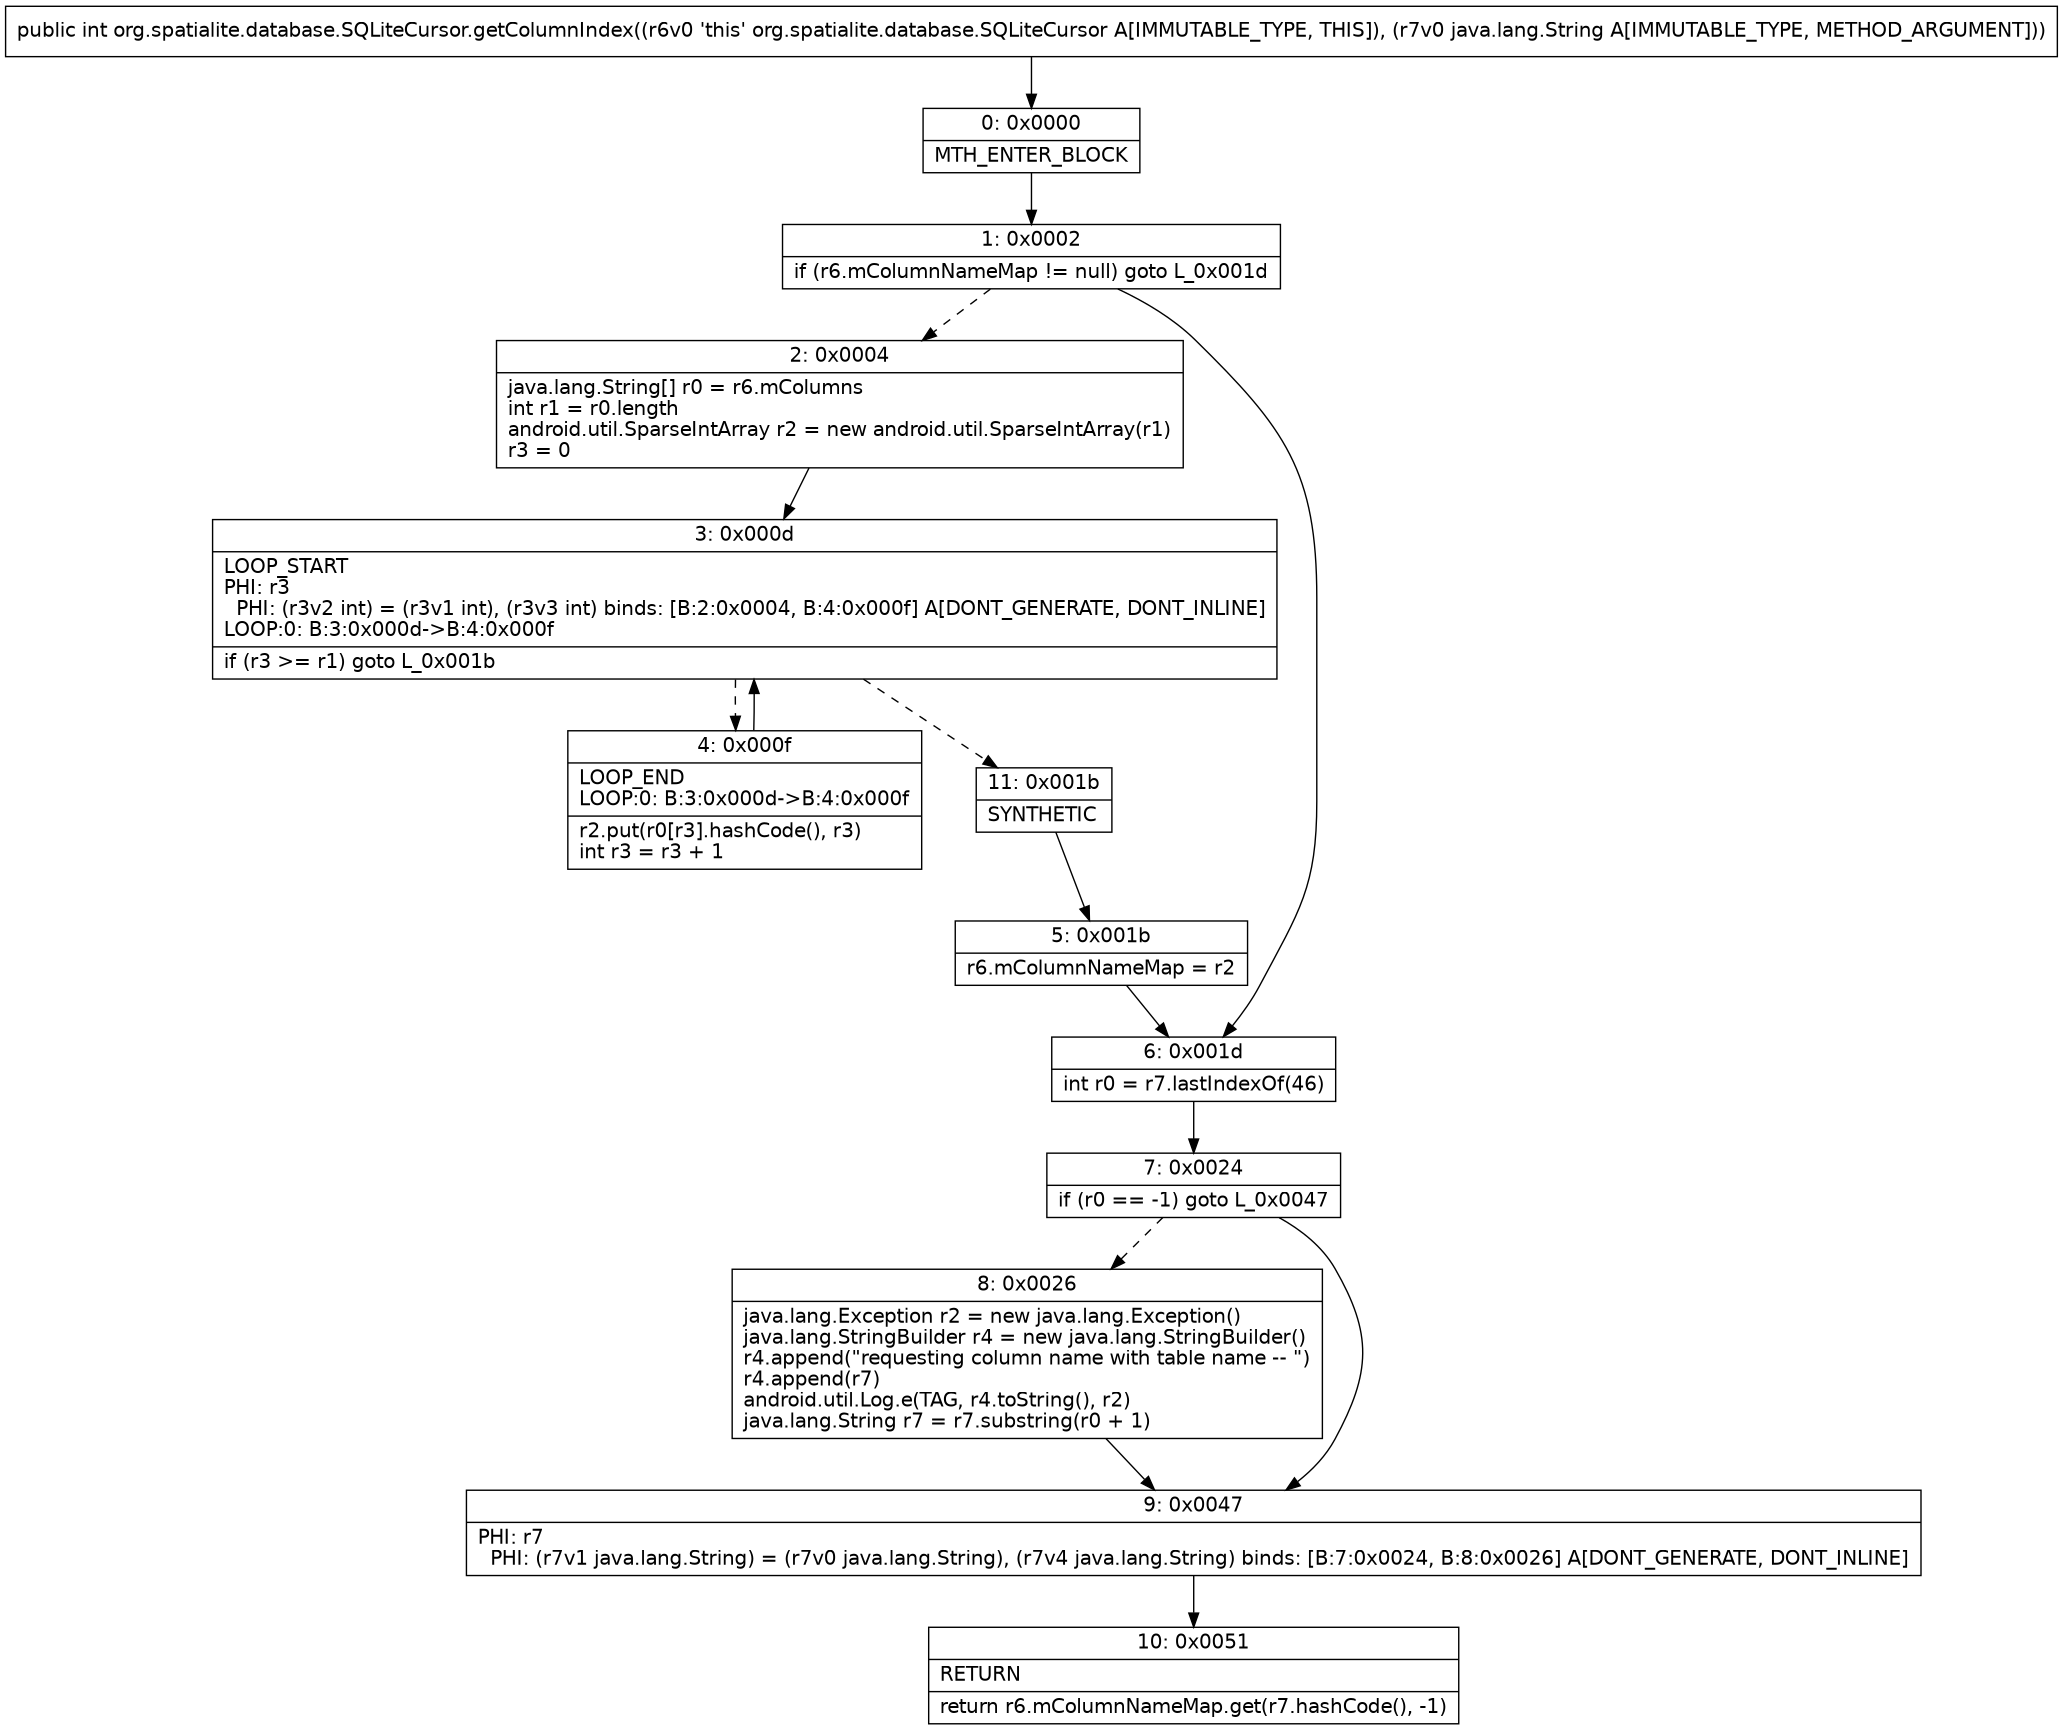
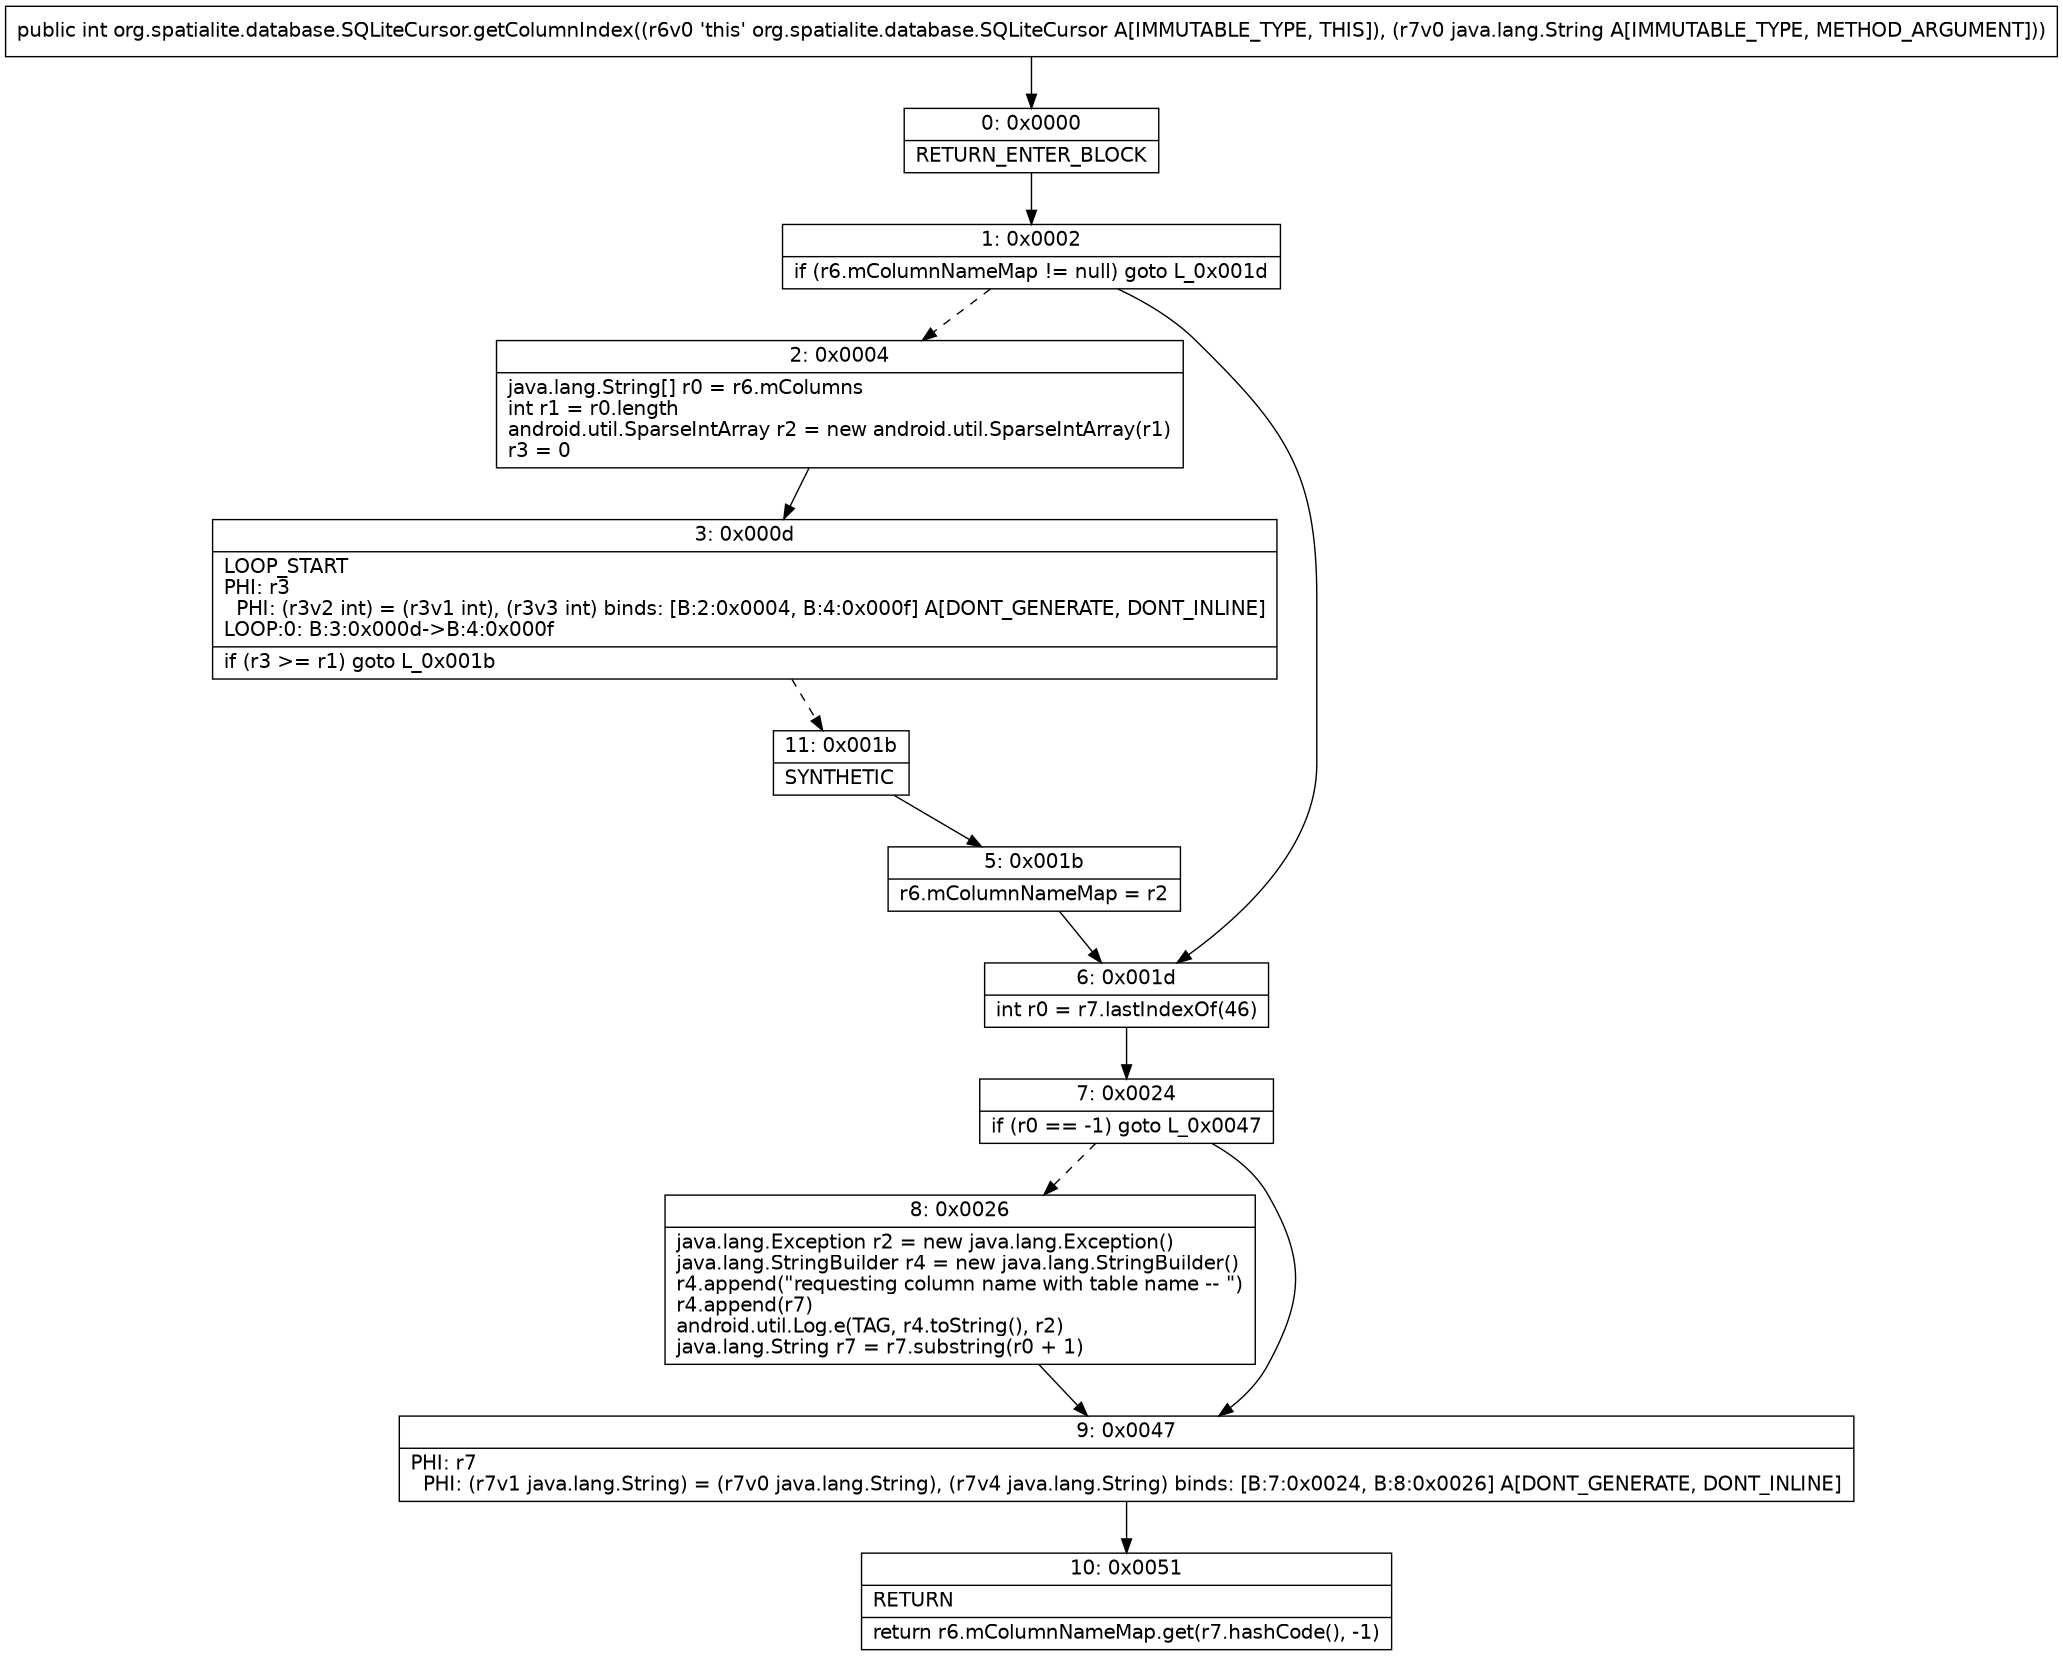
(1031, 156) -> (1031, 156)
(745, 800) -> none
